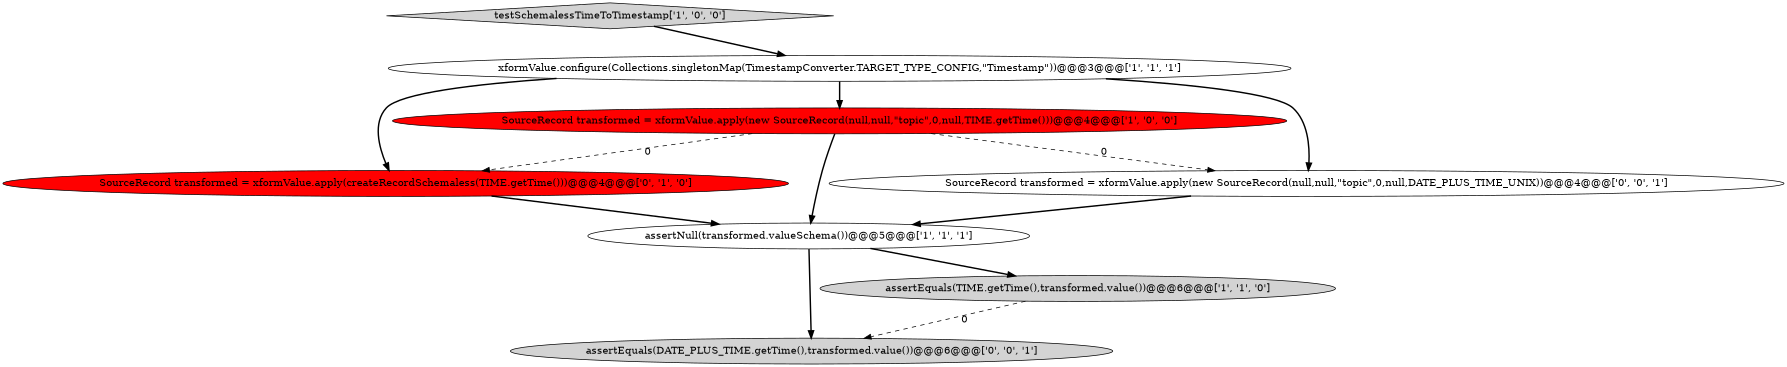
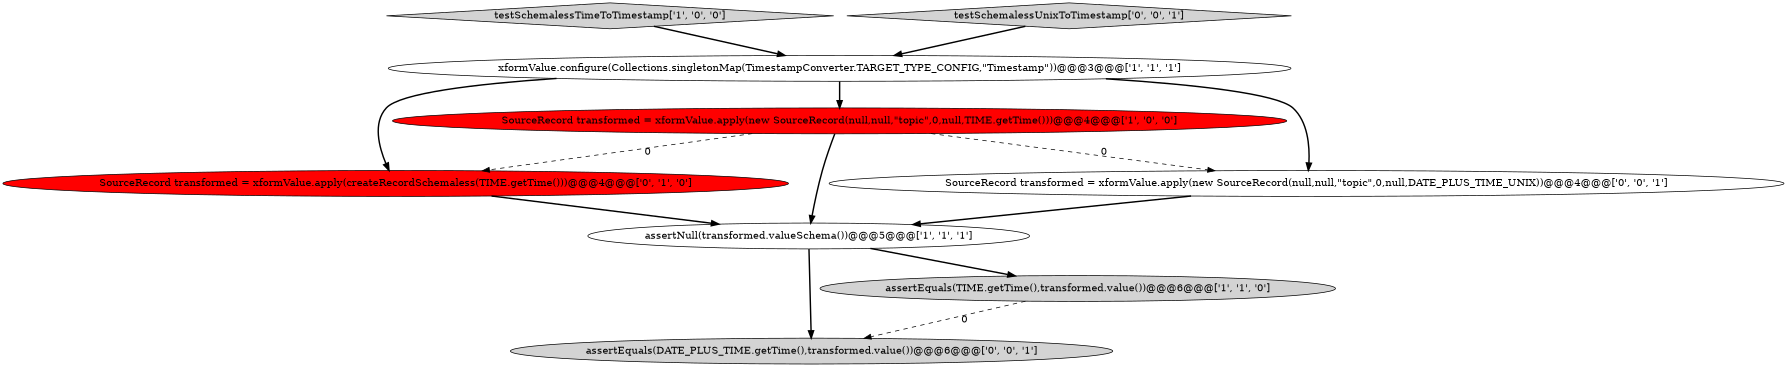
none -> (1069, 16)
